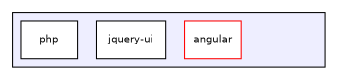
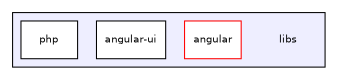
(131, 40) -> (131, 40)
none -> (288, 40)
